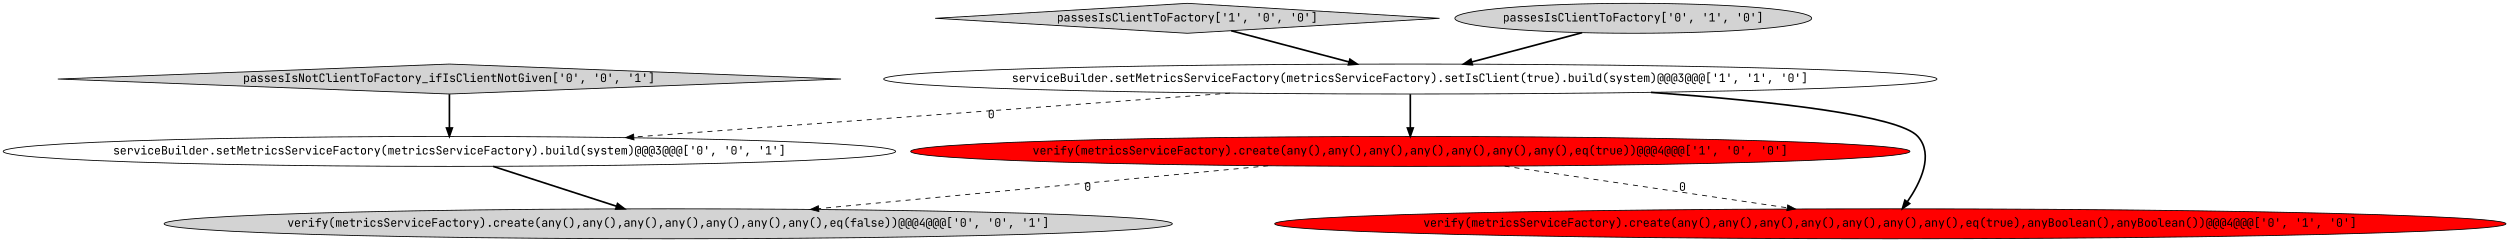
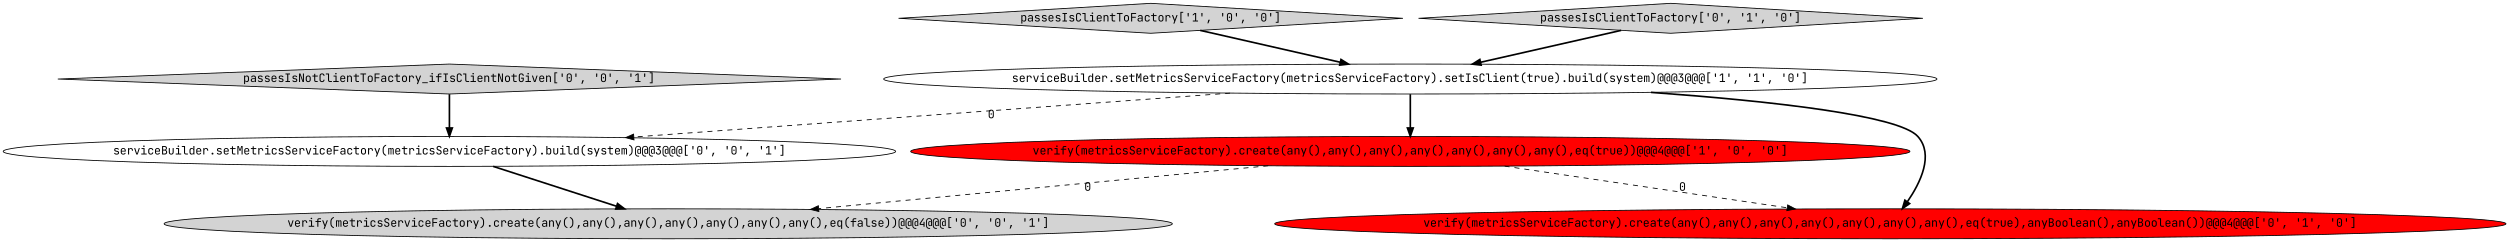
(1633, 18) -> (1671, 18)
